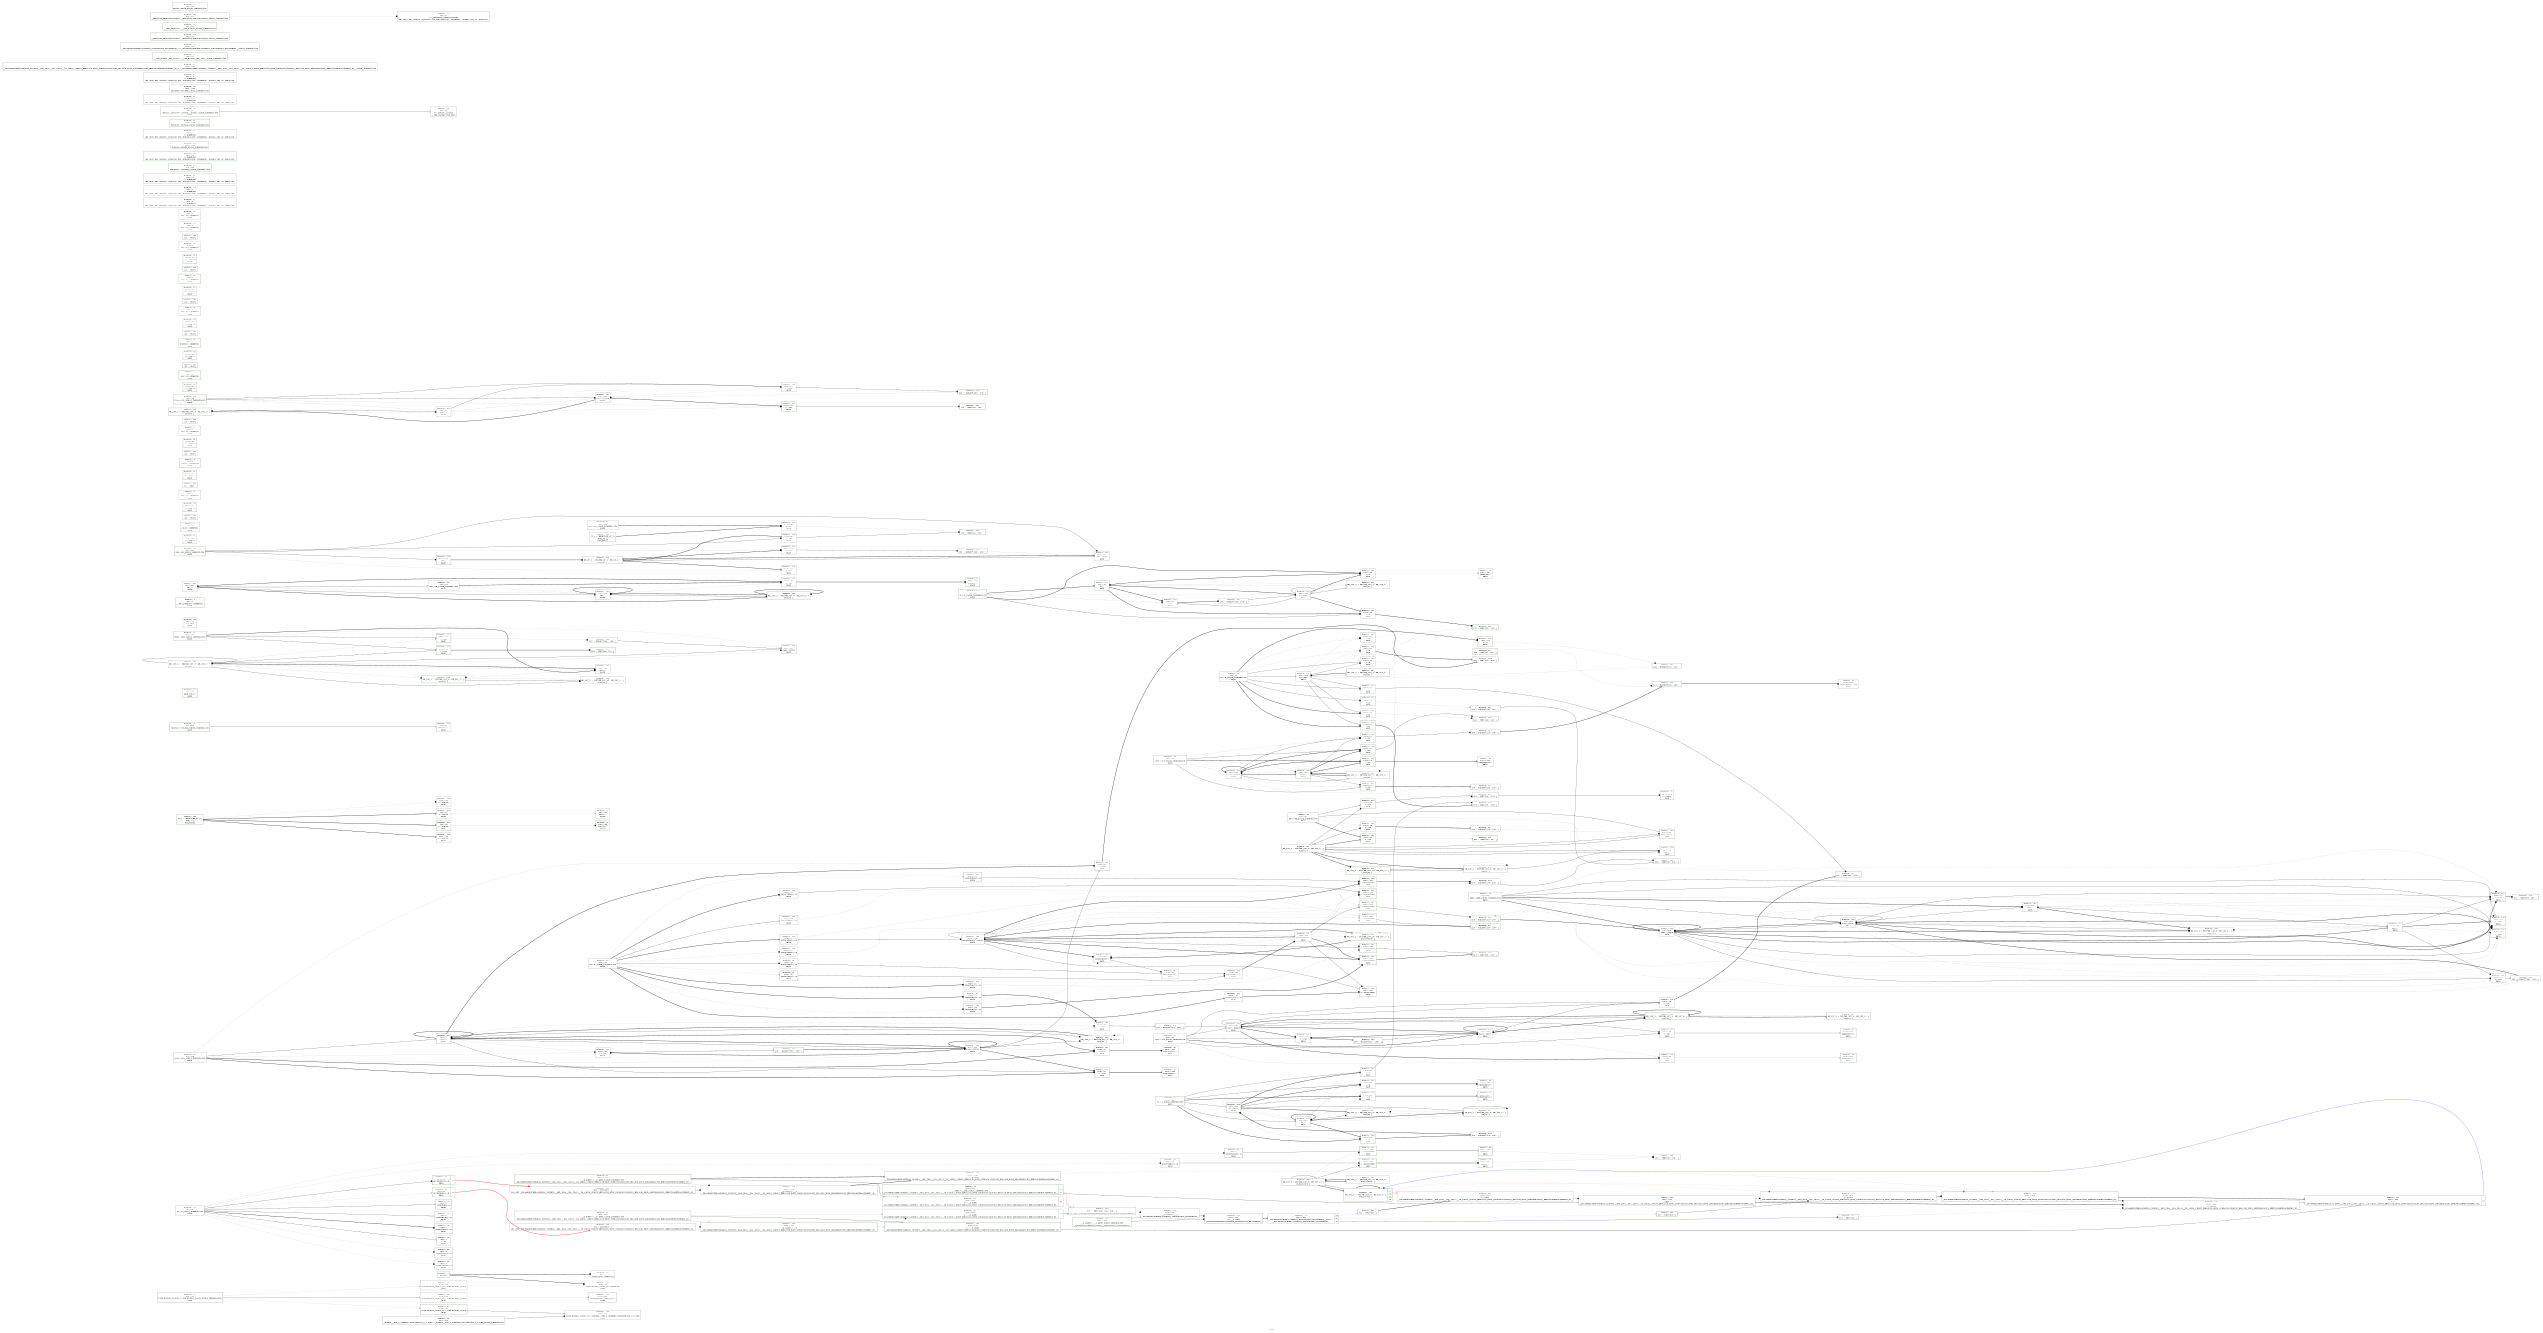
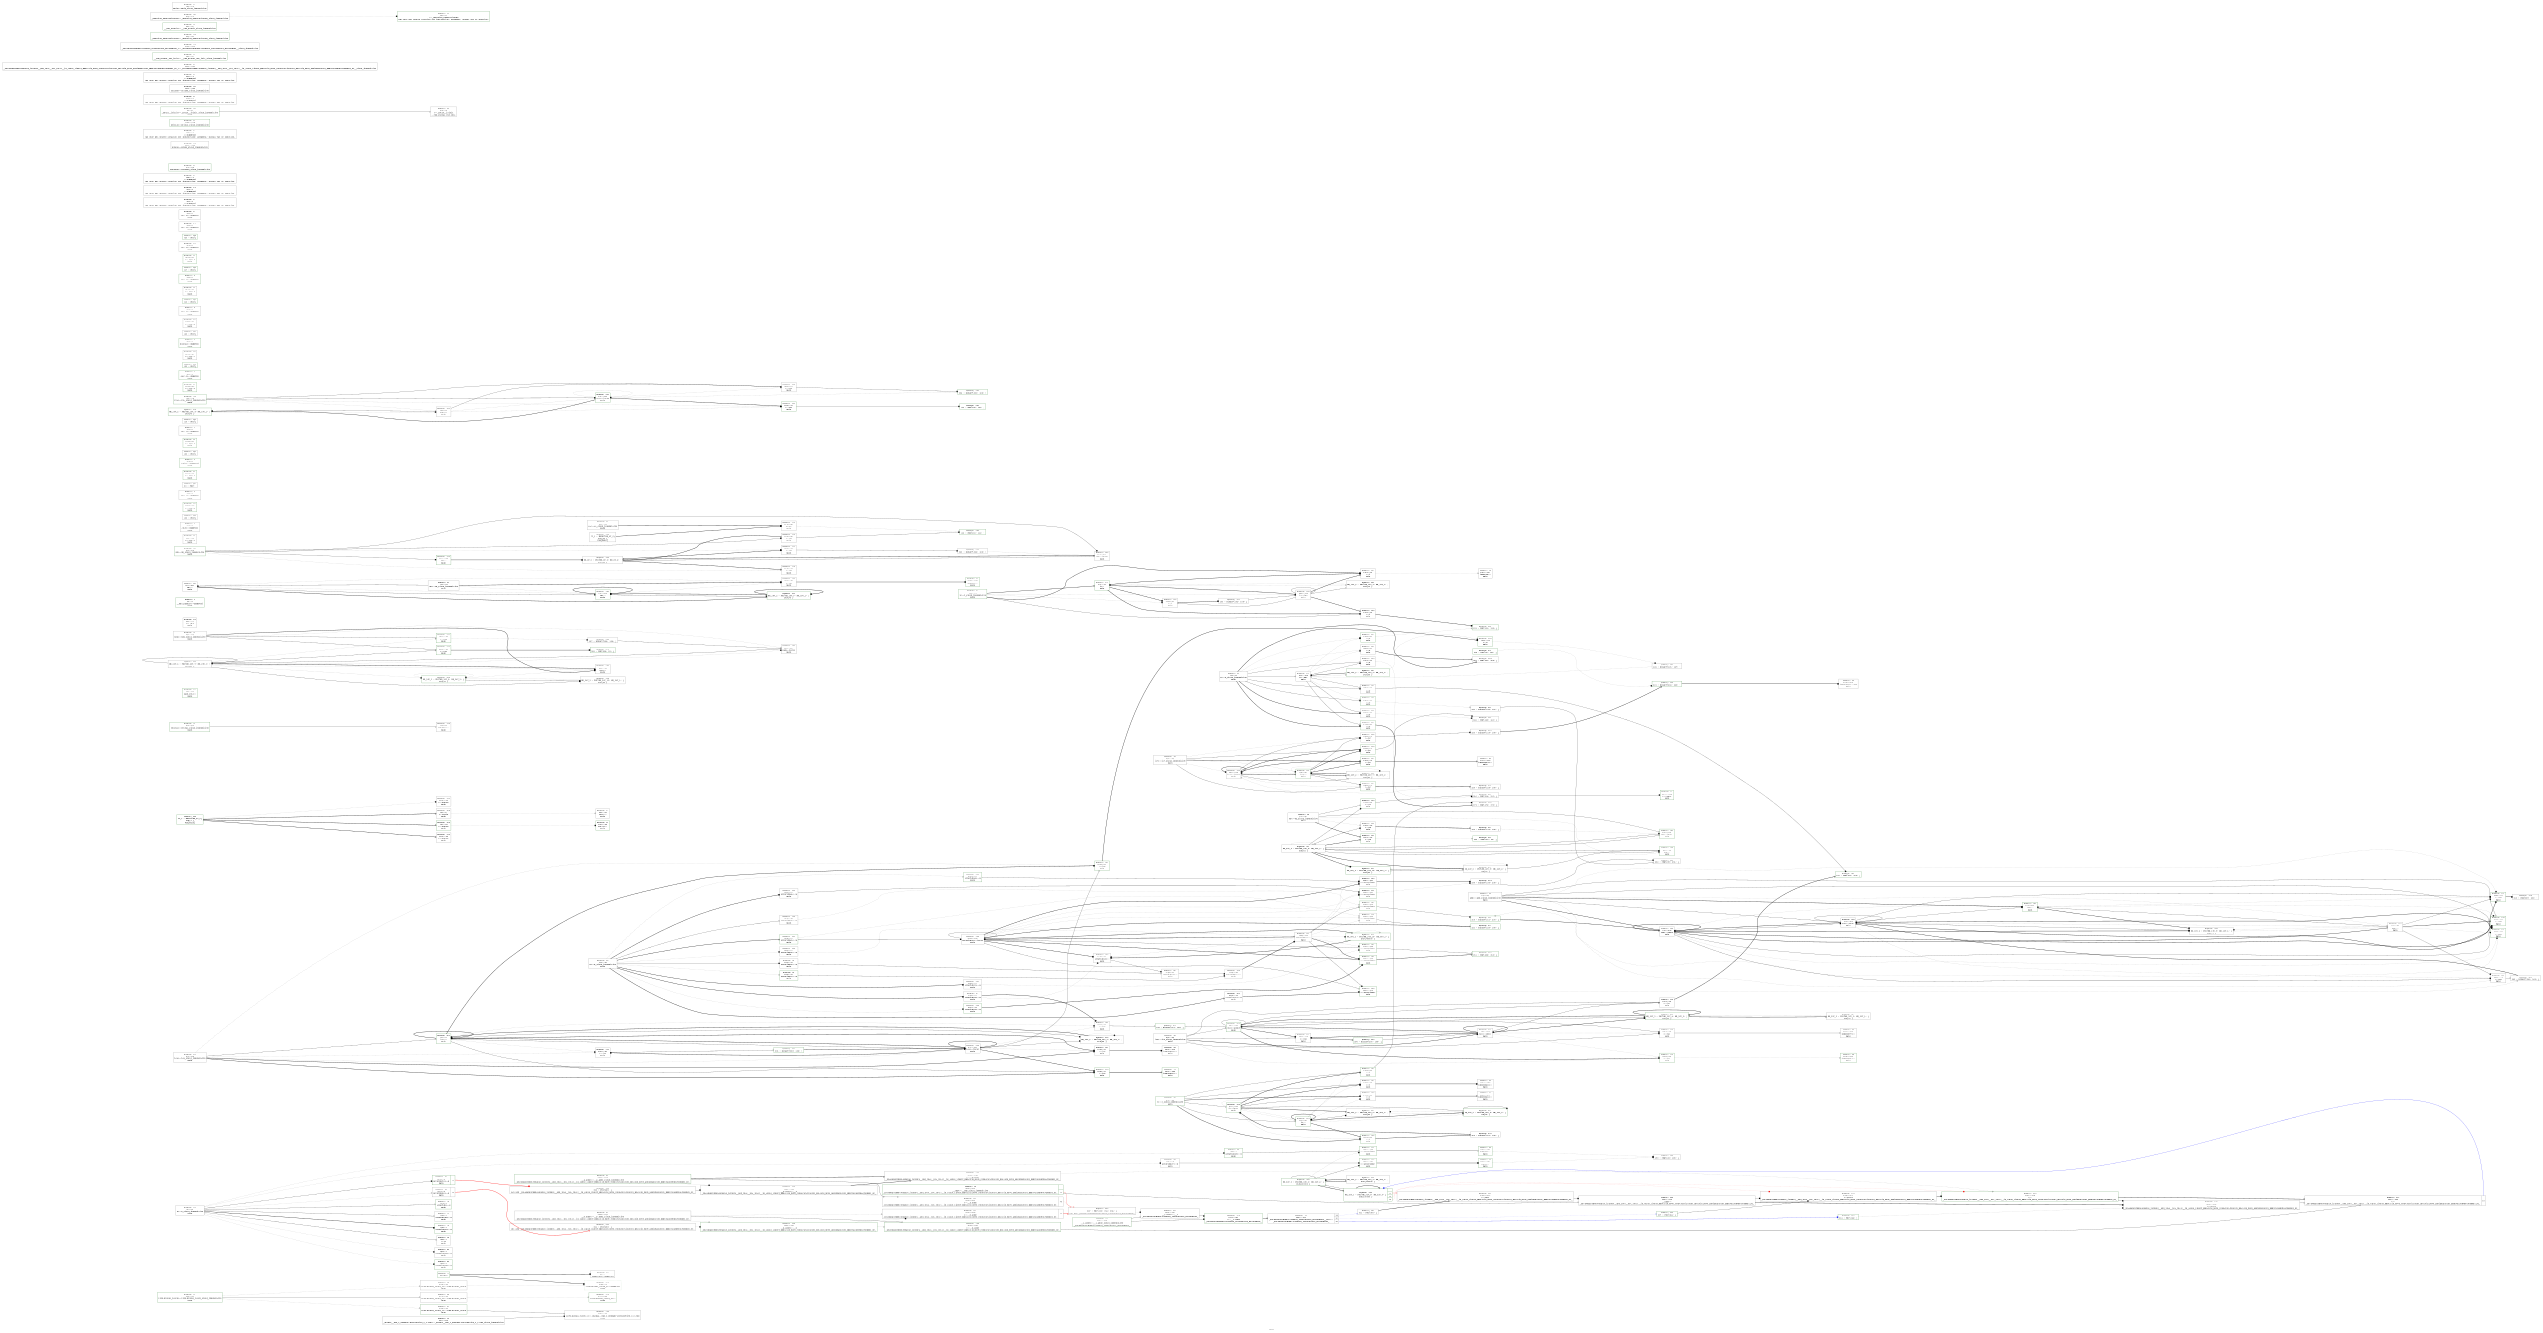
(190, 156) -> none
(489, 579) -> (489, 579)
(312, 587) -> (313, 585)
